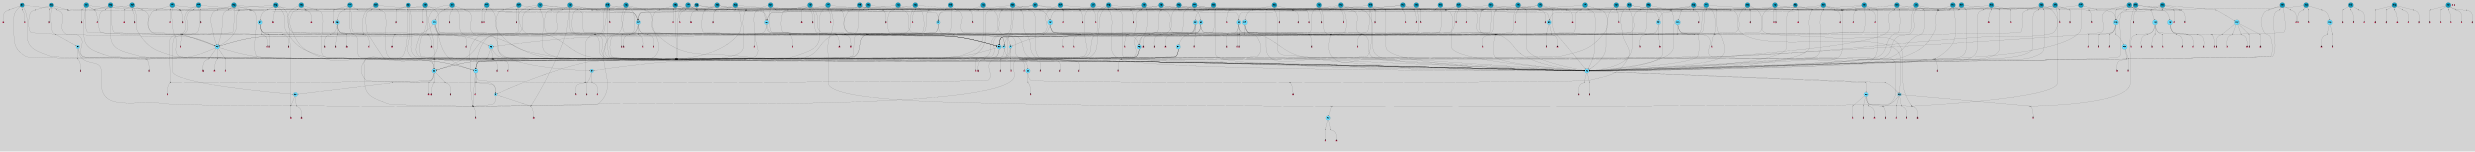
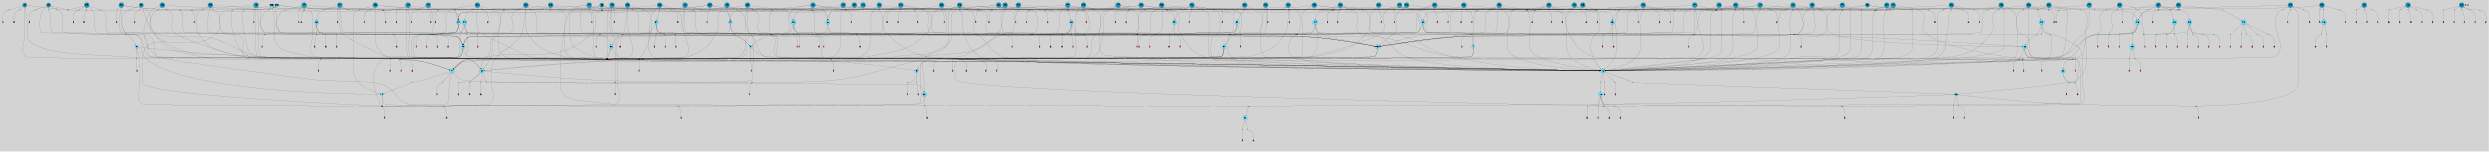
(111, 5) -> (272, 5)
(540, 5) -> (277, 5)
(1440, 5) -> none
